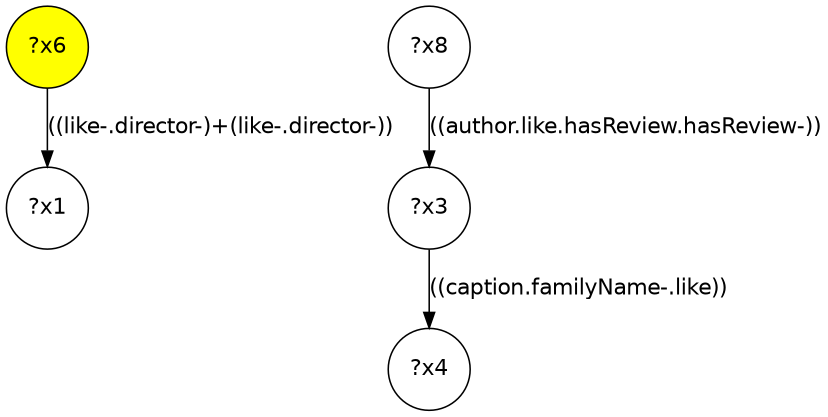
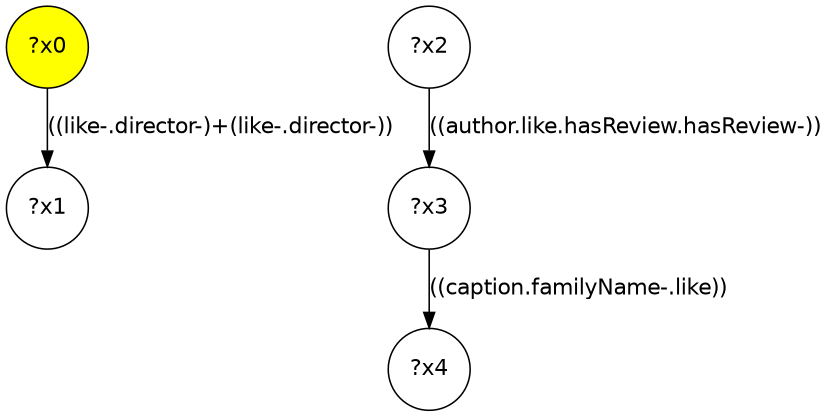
(47, 47) -> (47, 47)
(429, 47) -> (429, 47)
